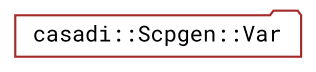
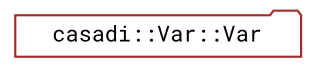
(158, 36) -> (158, 36)
